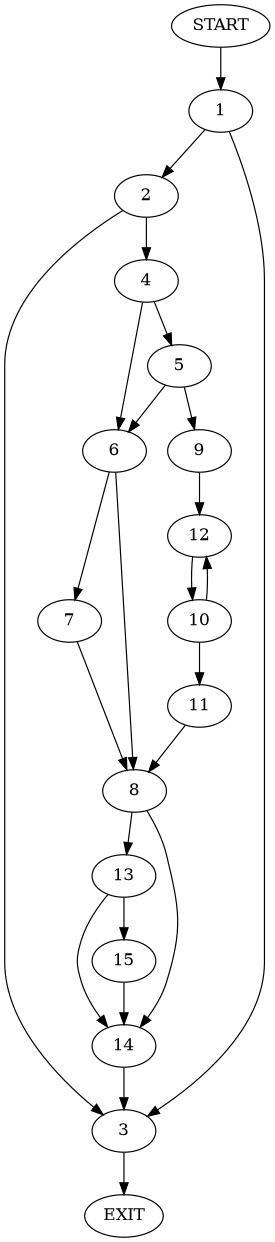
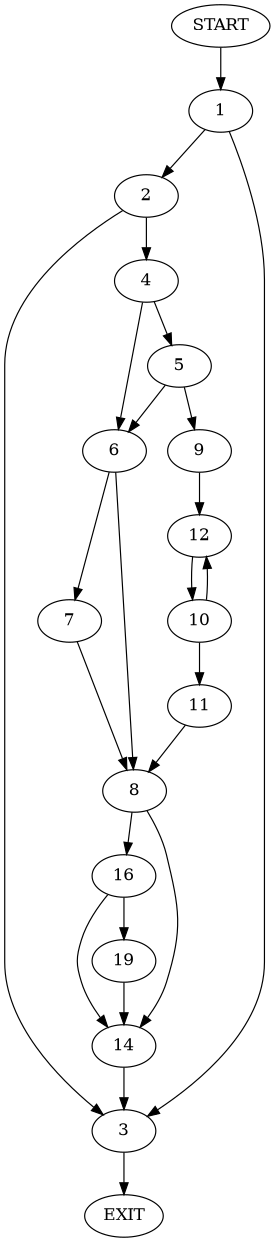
(124, 876) -> (124, 876)
(124, 961) -> (124, 961)
